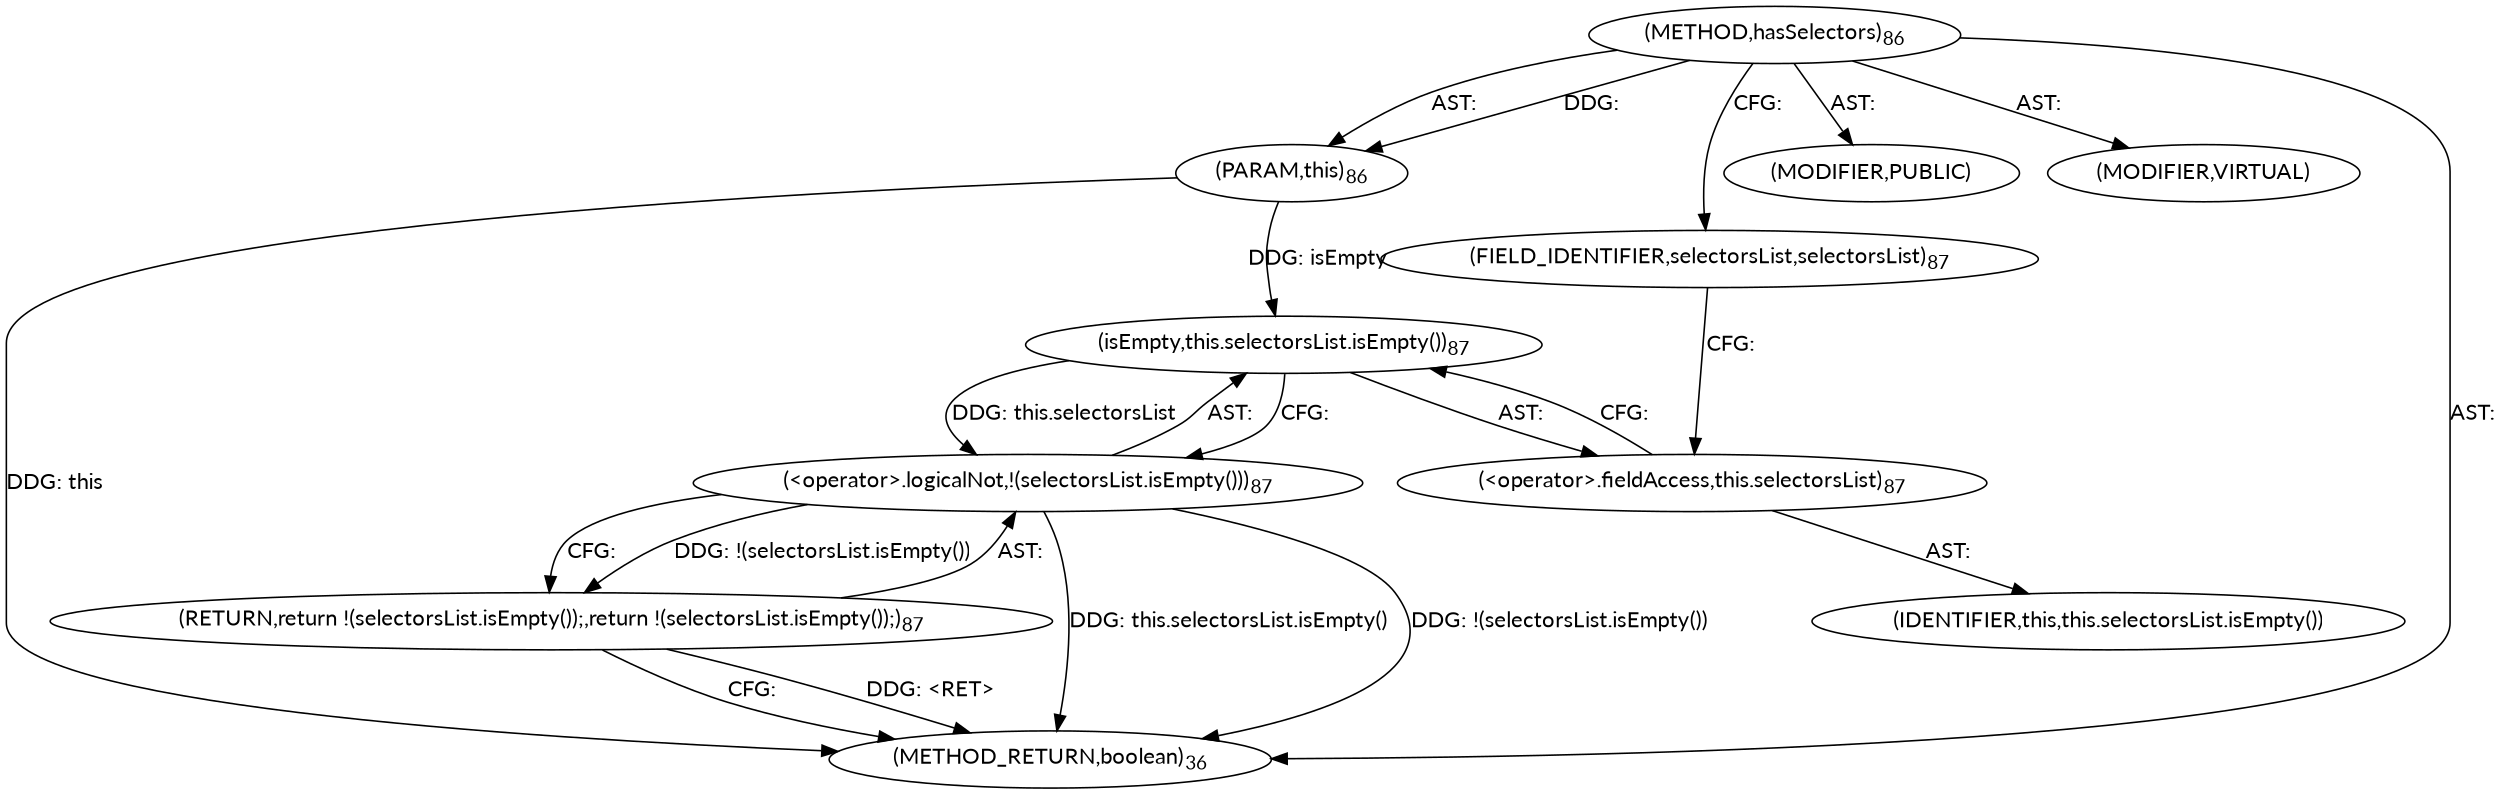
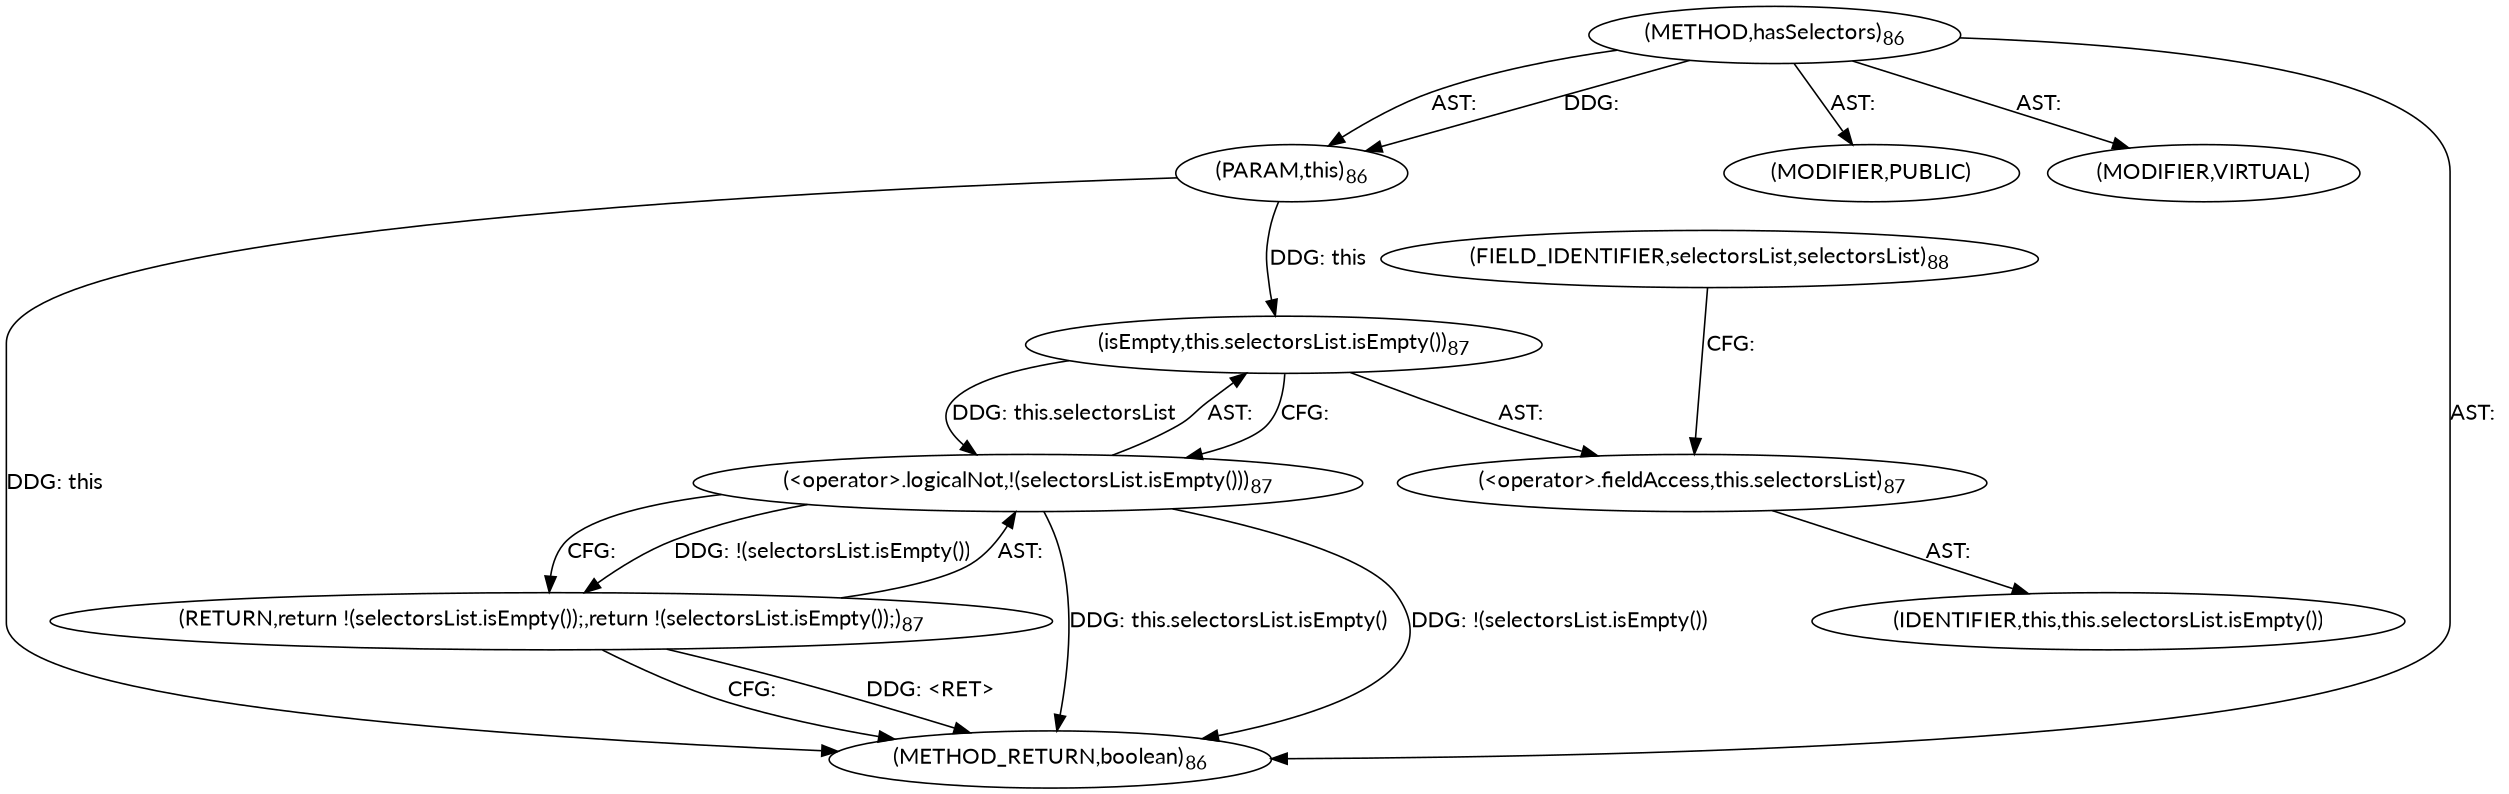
(1713, 134) -> none
(1938, 257) -> (1938, 257)
(1318, 259) -> (1318, 259)
(1553, 403) -> none
(1196, 757) -> (1196, 757)
